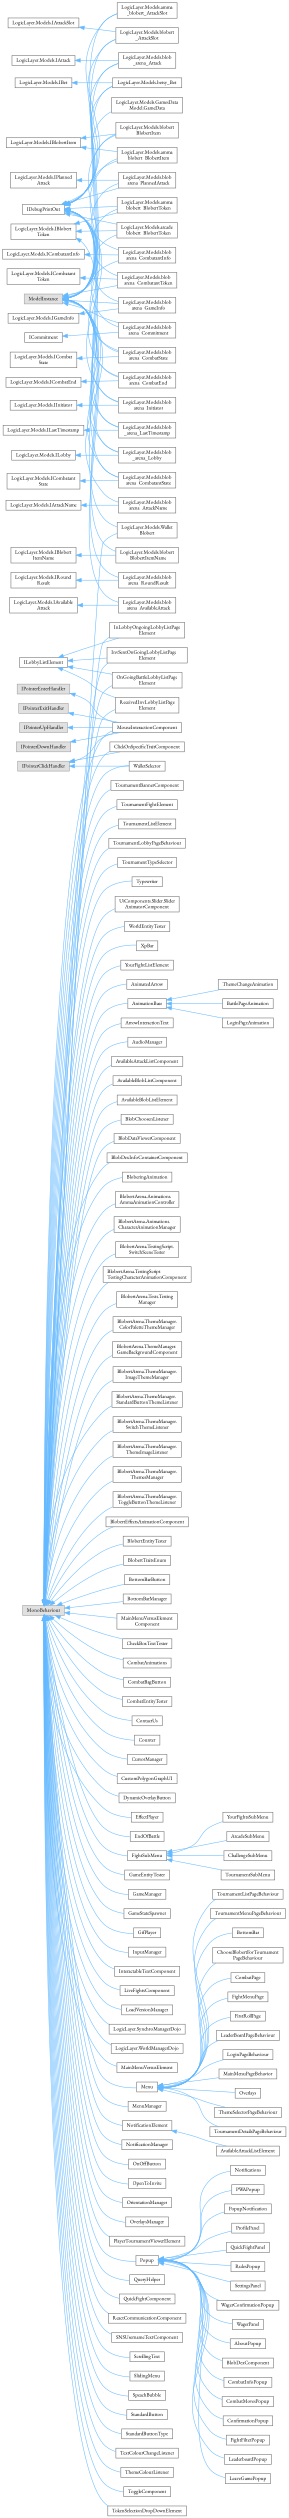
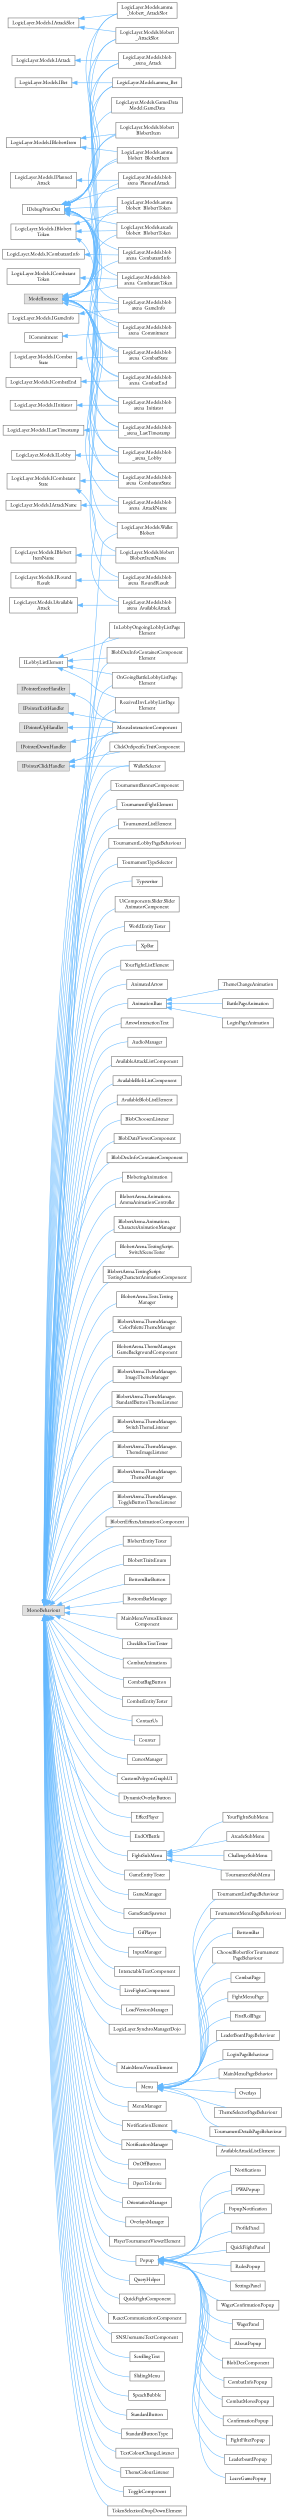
none -> (101, 16)
(147, 83) -> (147, 83)
(94, 450) -> (92, 560)
(147, 655) -> (147, 655)
(147, 2048) -> none
